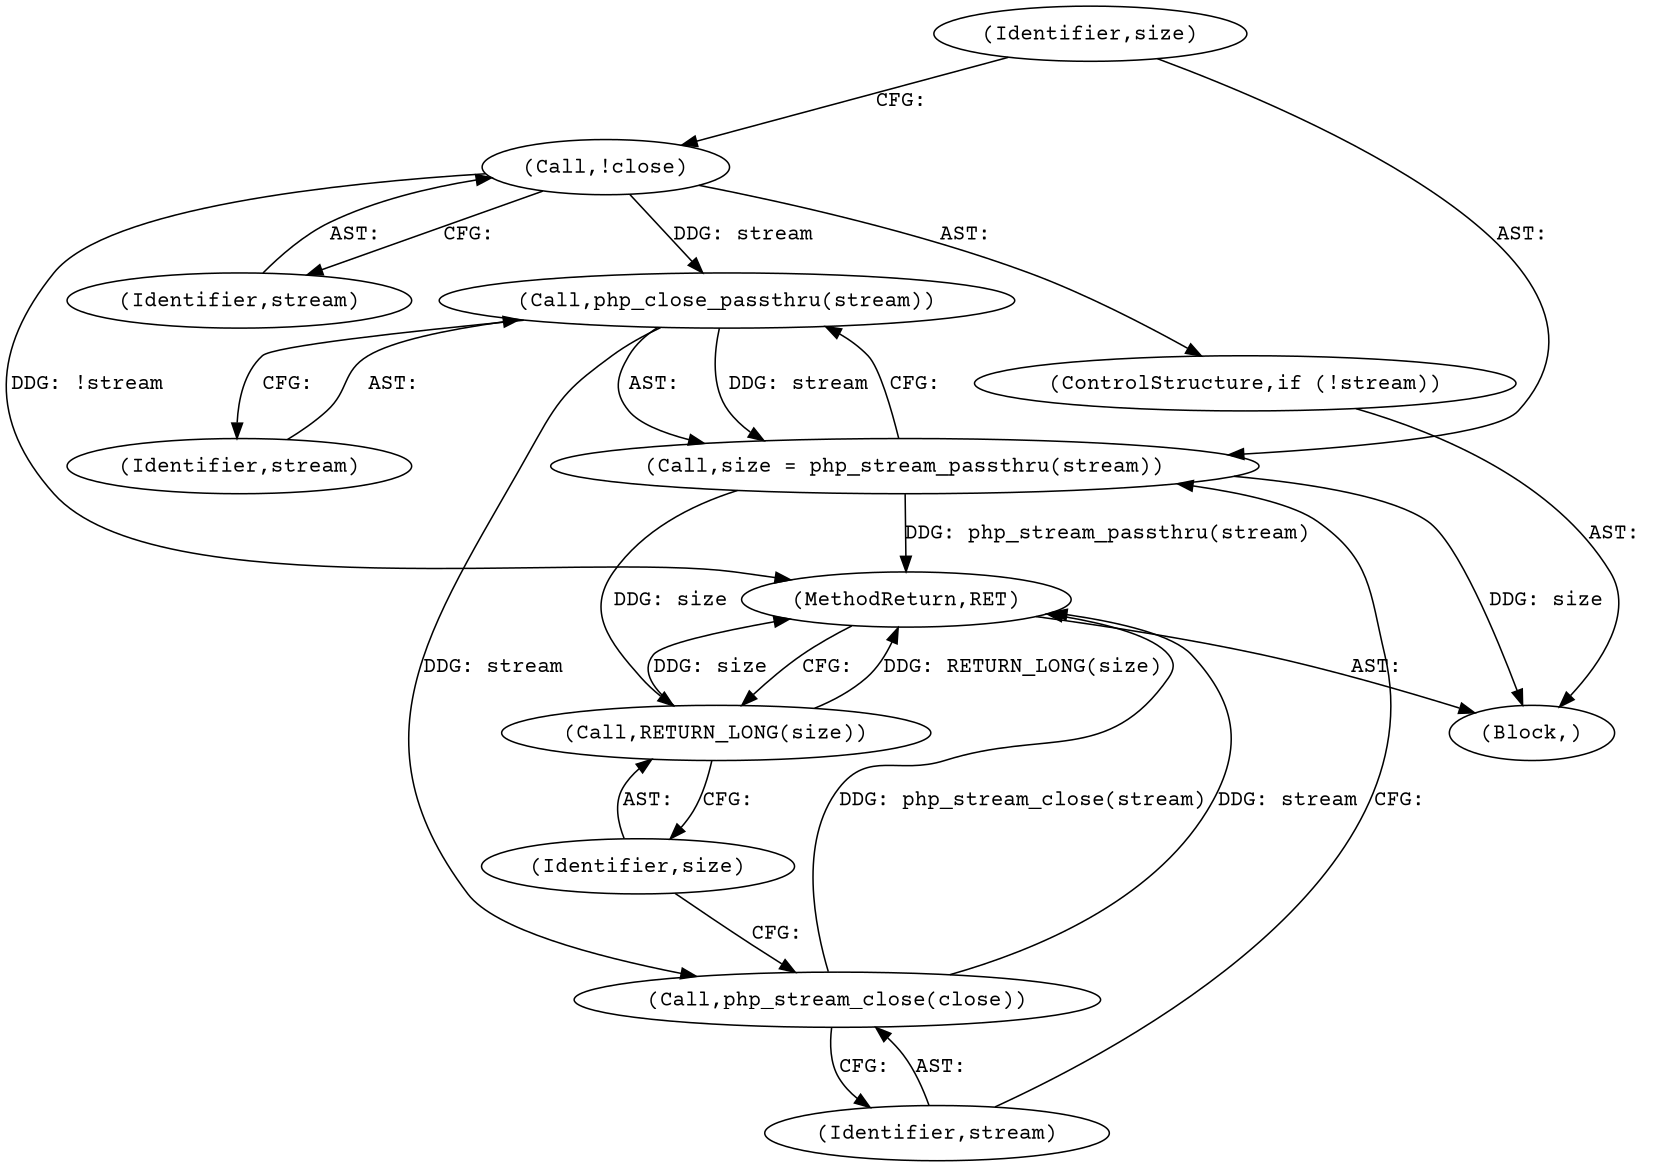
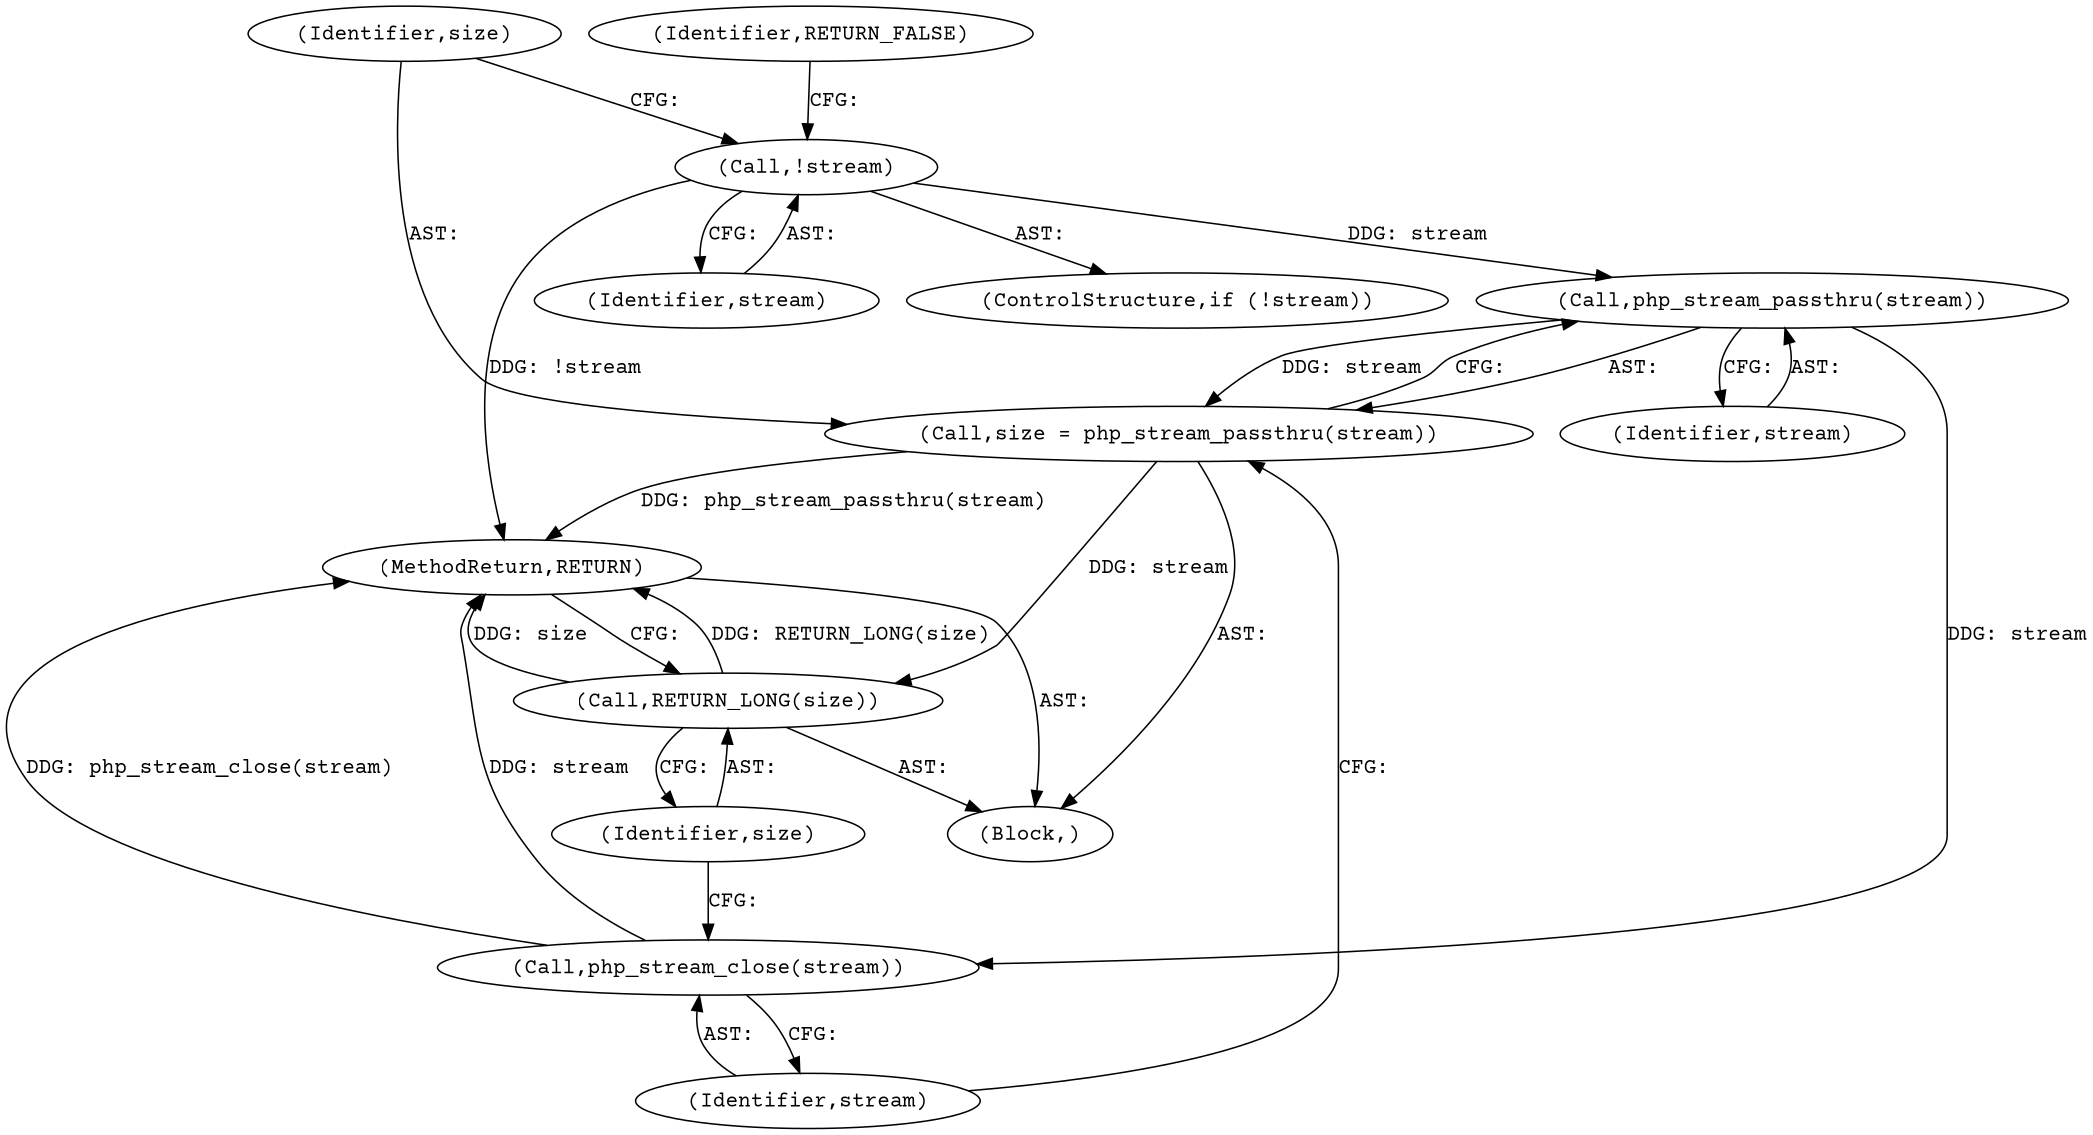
none -> (811, 34)
(606, 167) -> (806, 167)
(727, 301) -> (1772, 301)
(1555, 508) -> (877, 766)
(671, 600) -> (1158, 567)
(906, 600) -> (512, 567)
(1547, 600) -> (1249, 634)
(837, 1000) -> (708, 968)
